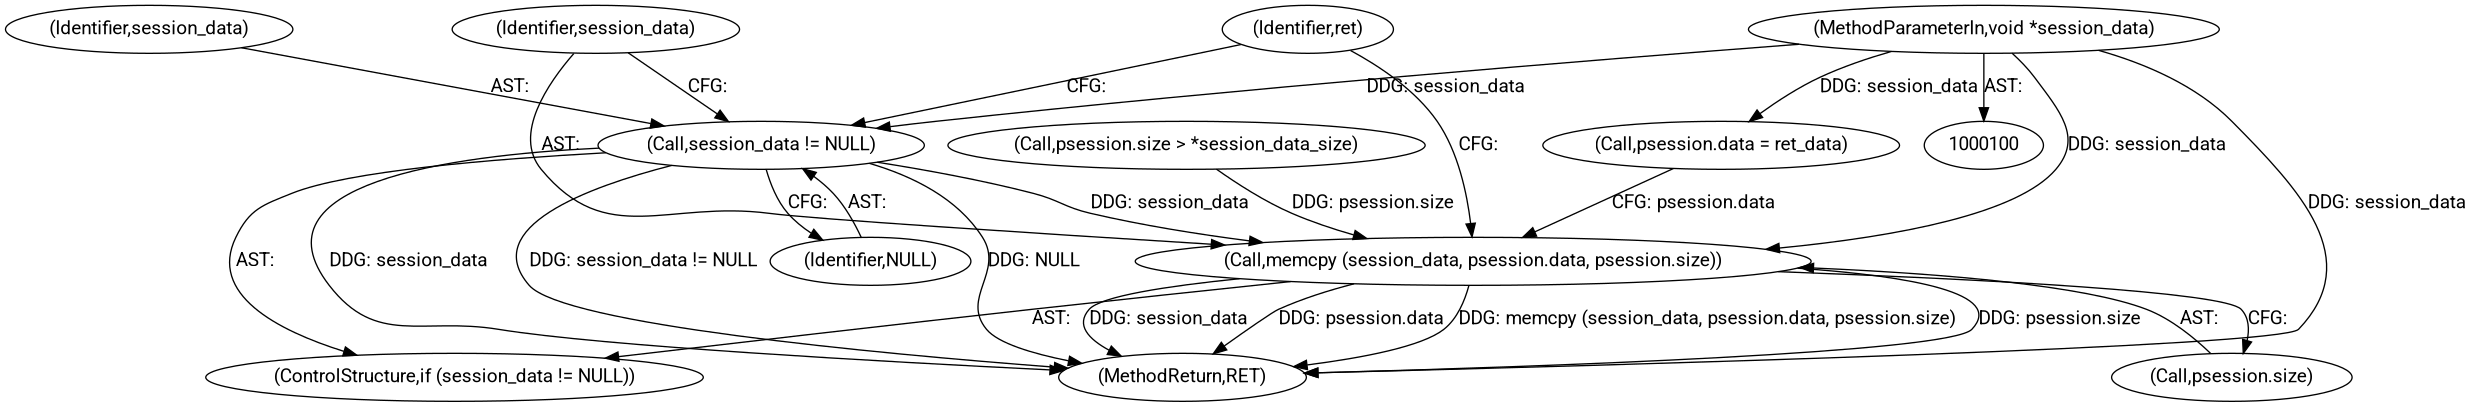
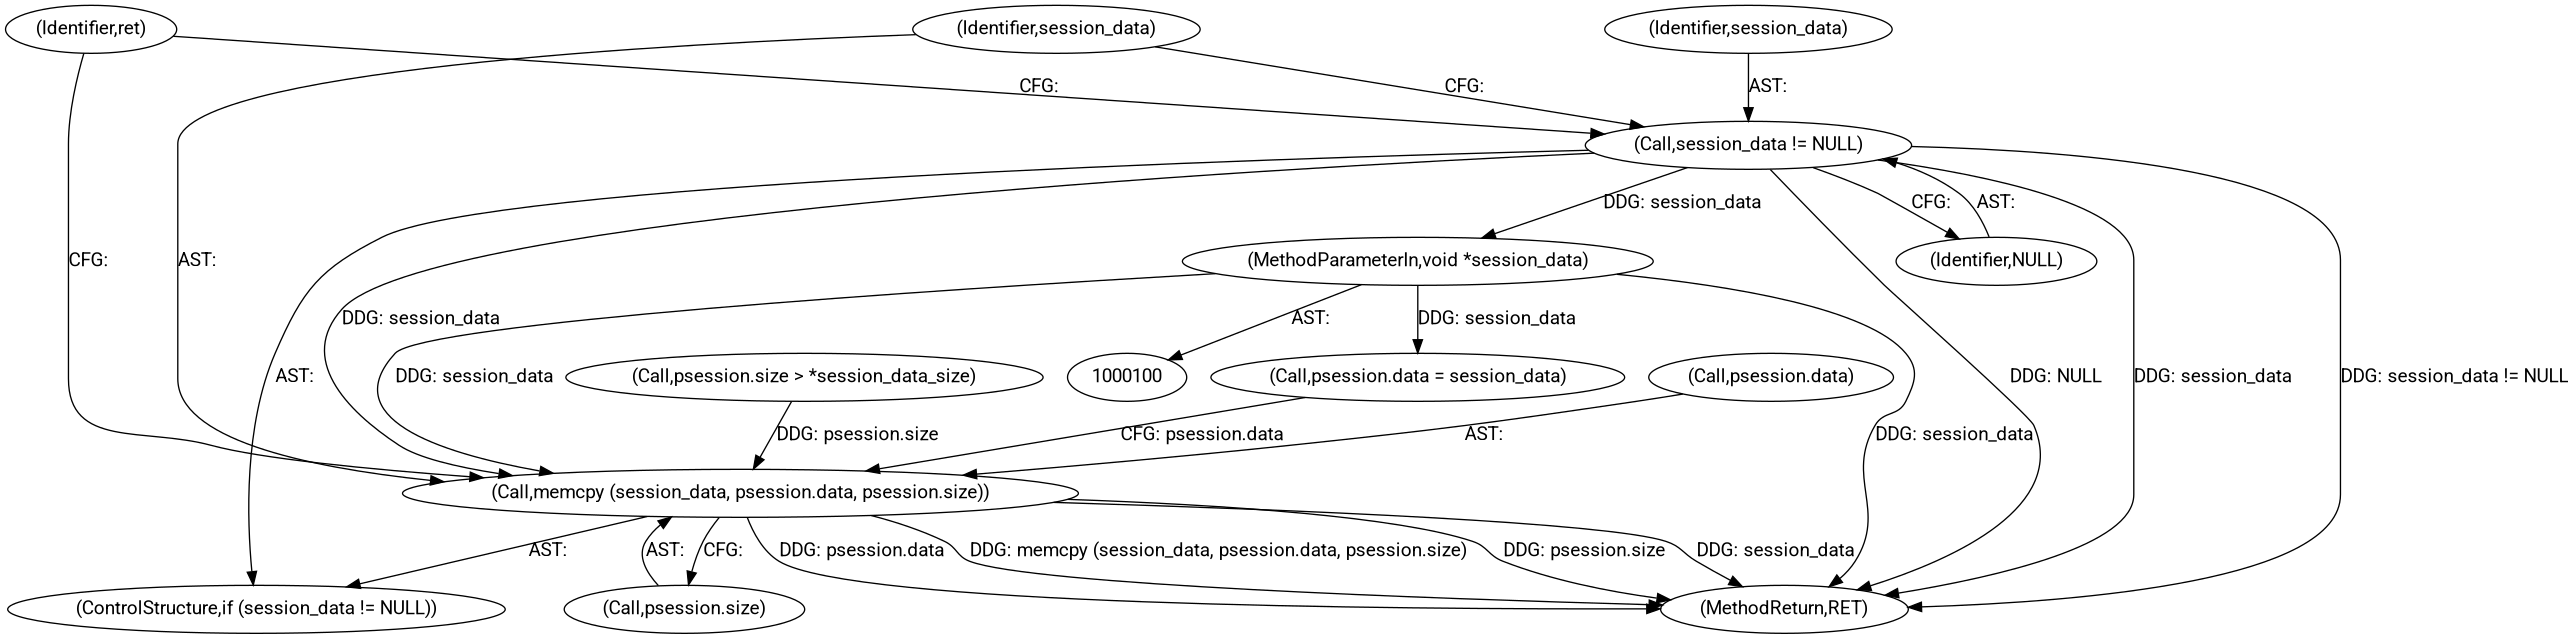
(1344, 82) -> (1591, 201)
(1721, 145) -> (1418, 377)
none -> (1771, 377)
